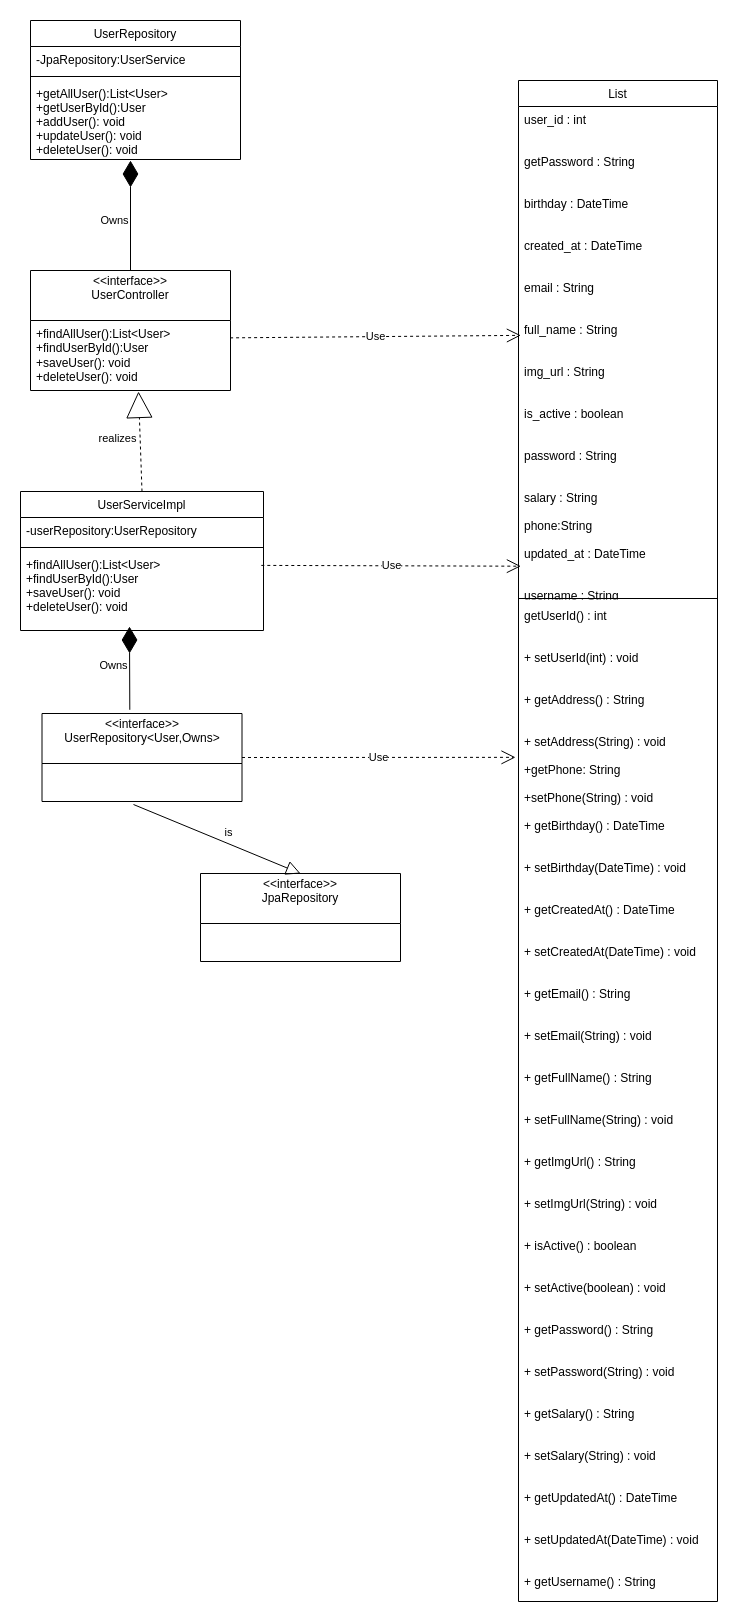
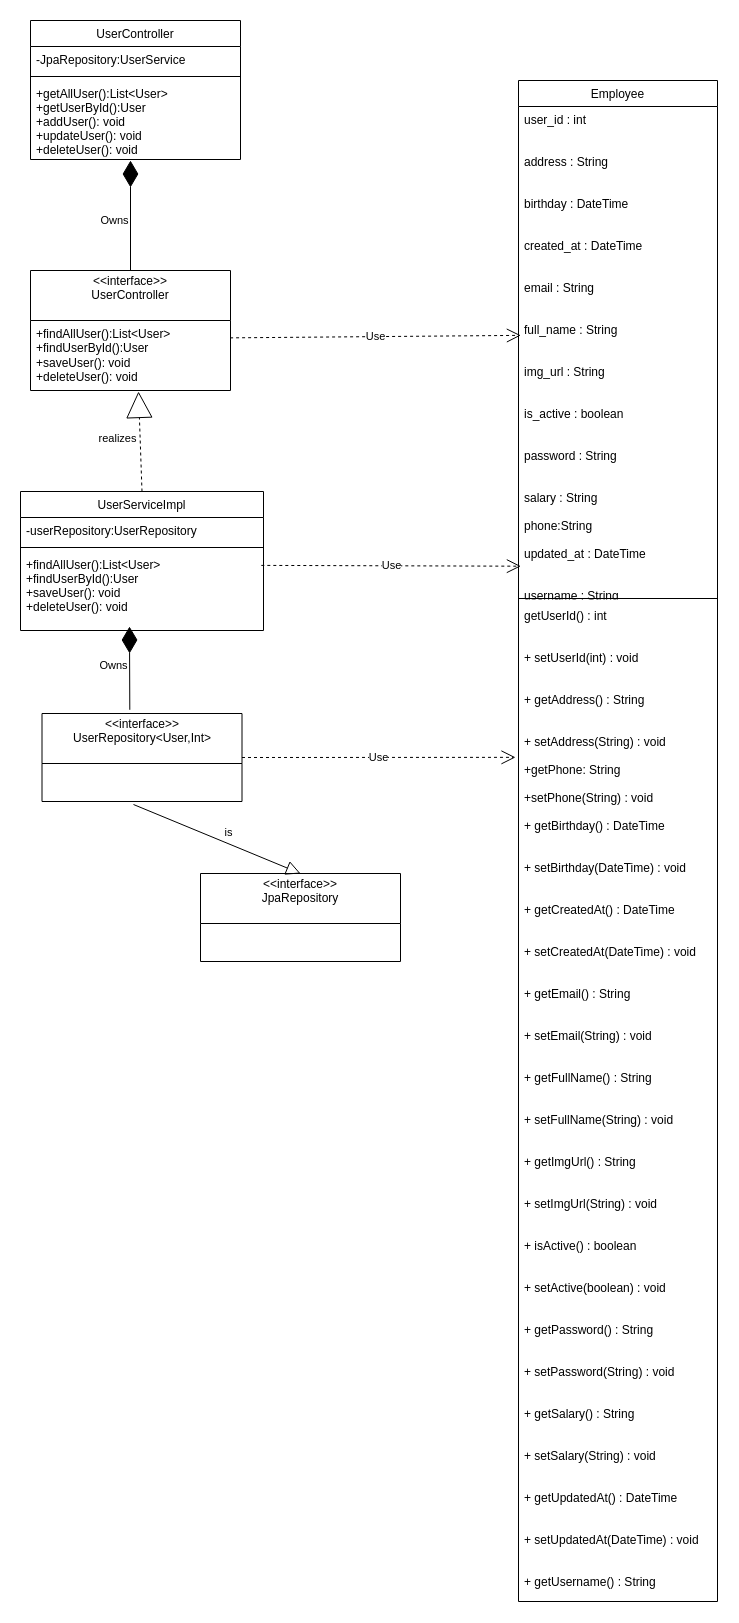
(135, 34) -> (135, 34)
(618, 94) -> (618, 94)
(560, 120) -> (560, 120)
(143, 739) -> (143, 739)
